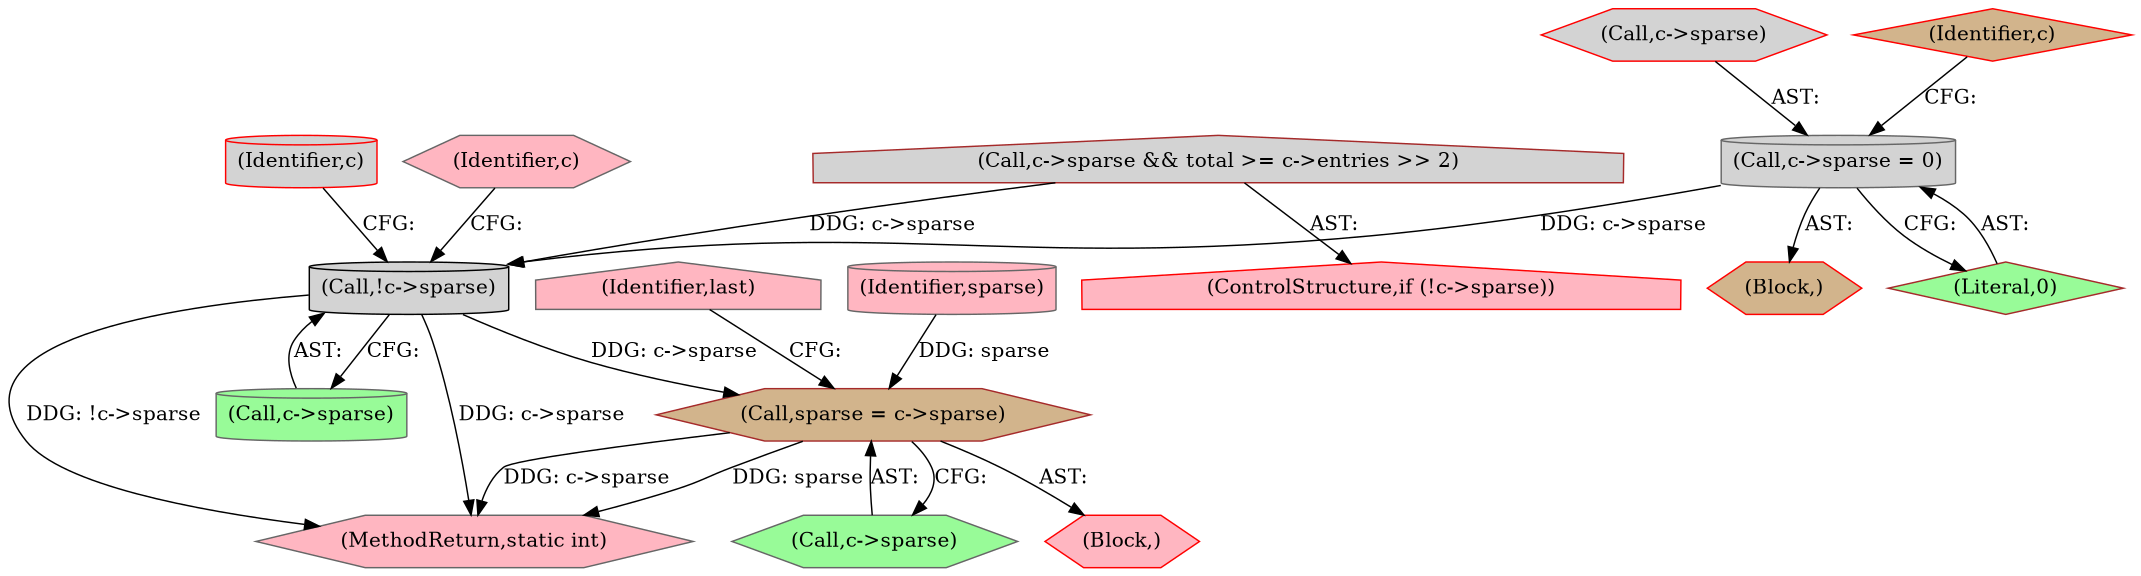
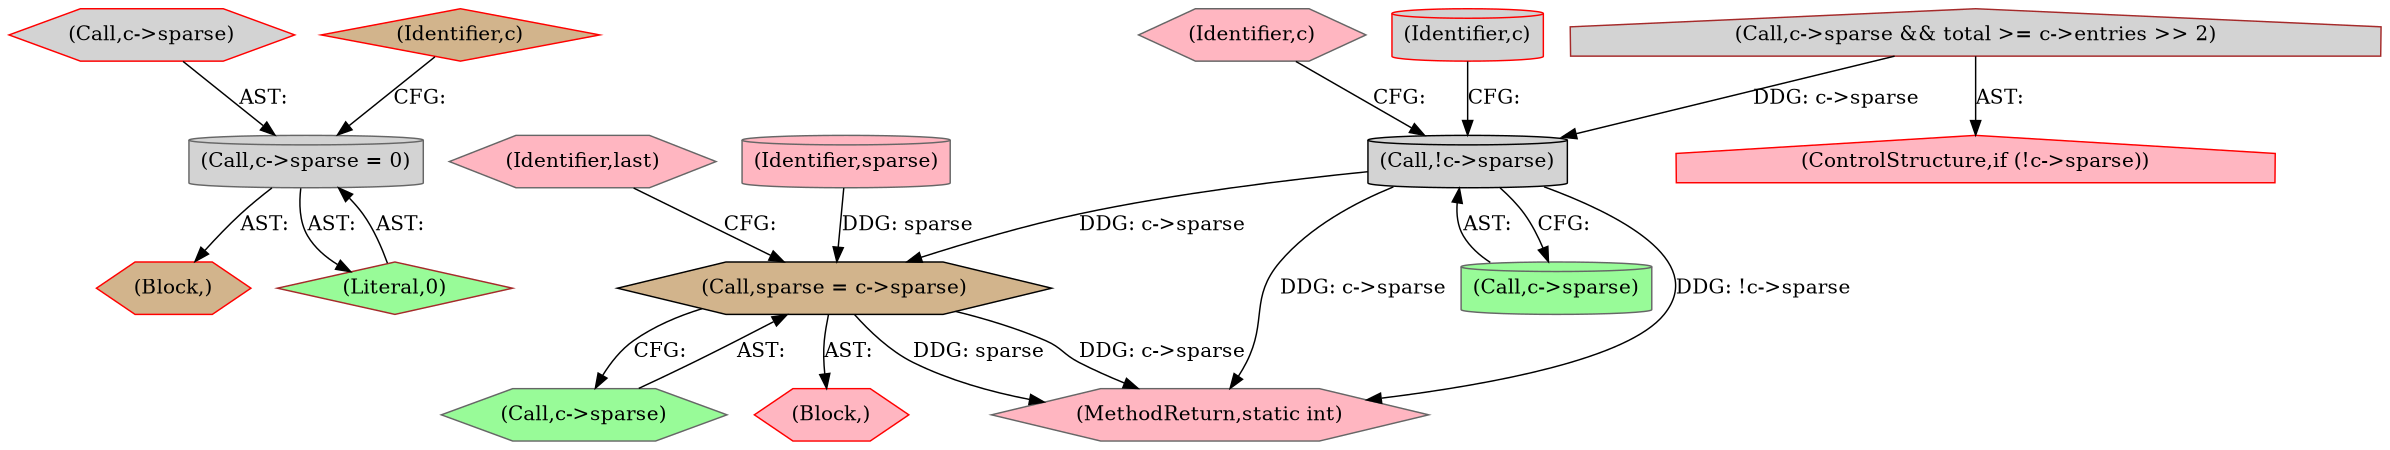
(1934, 225) -> (335, 225)
(1123, 248) -> none
(678, 288) -> (583, 162)
(873, 415) -> (834, 288)
